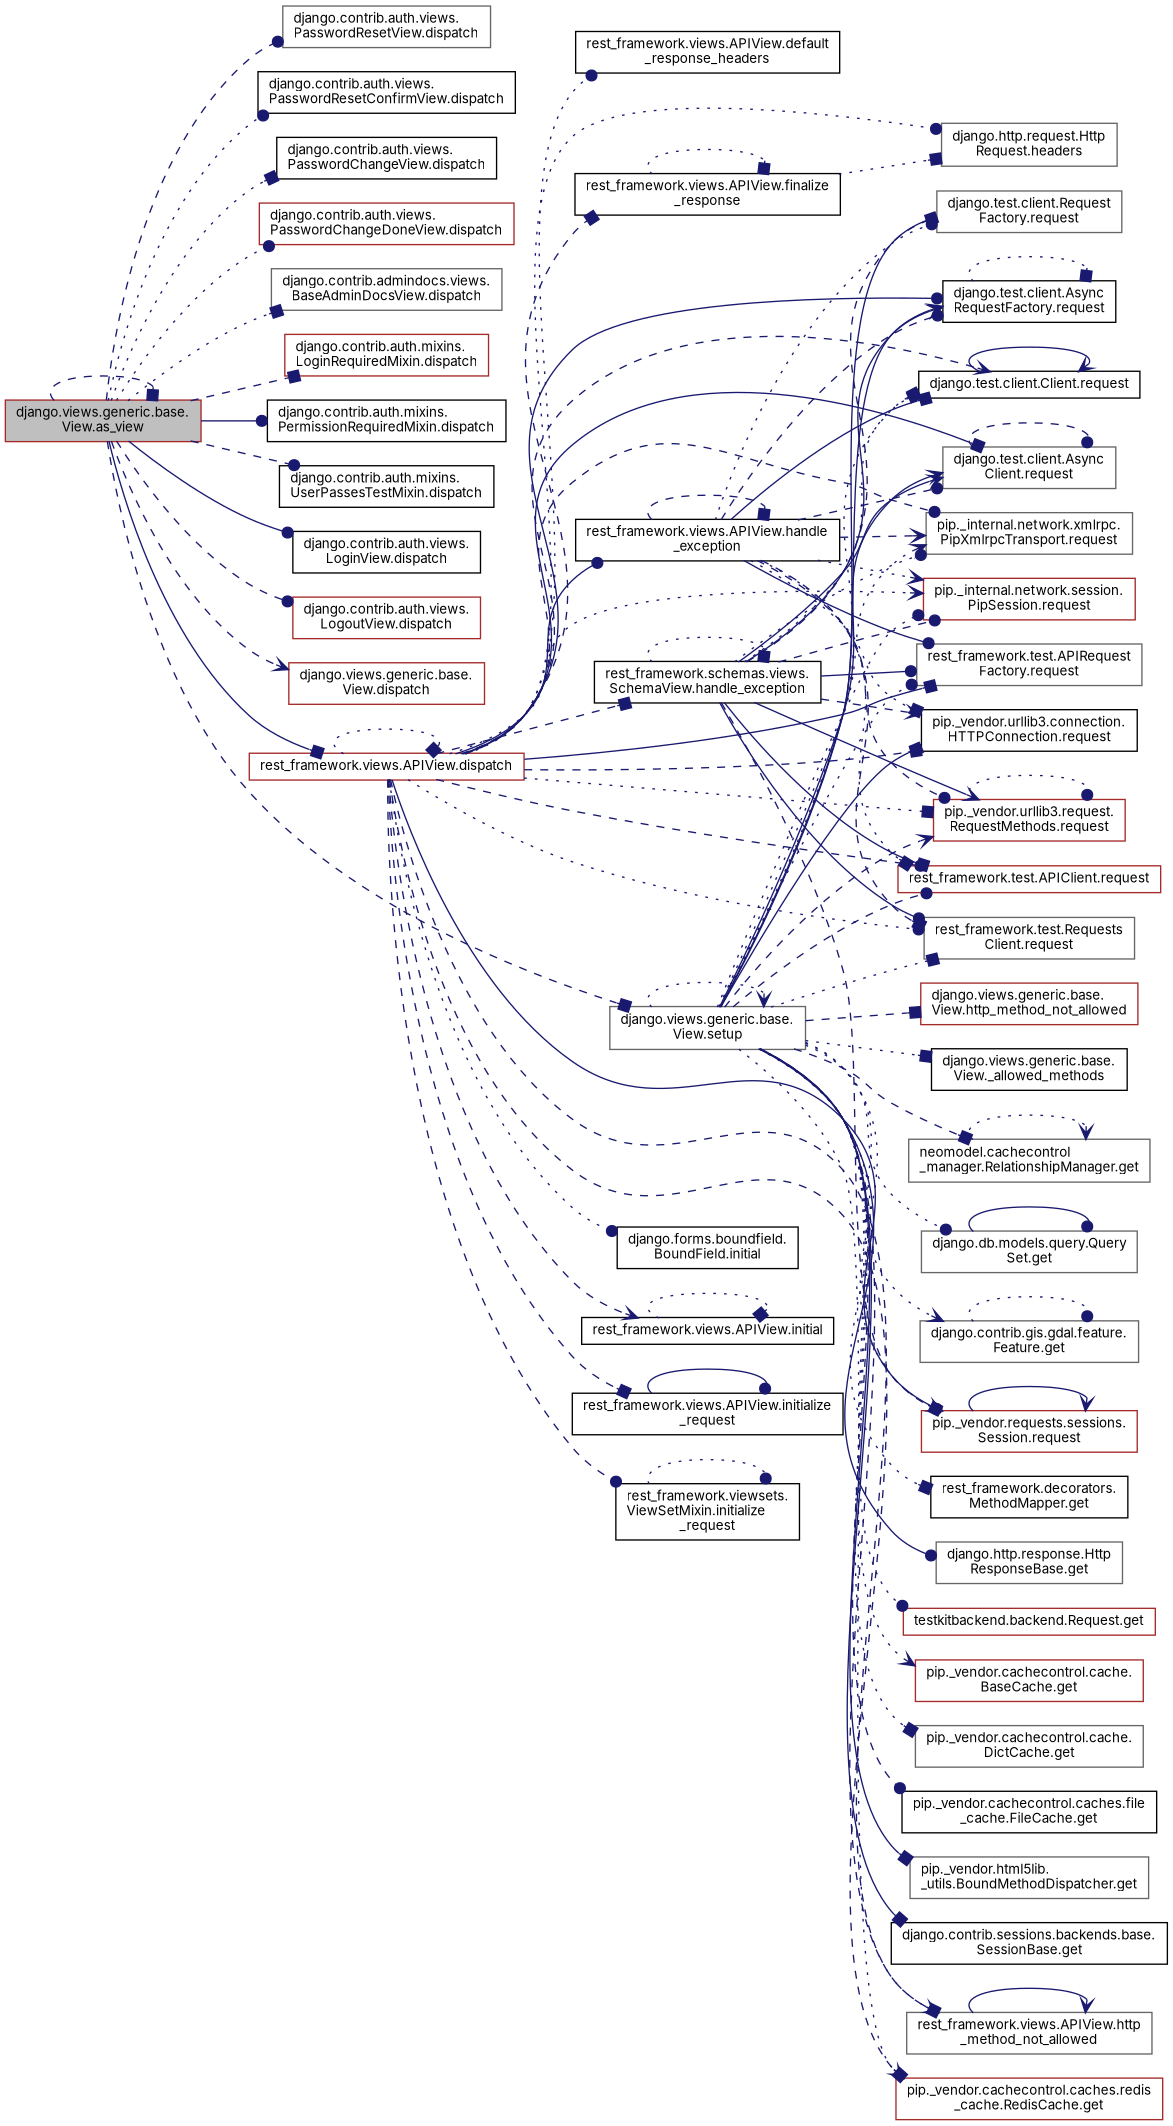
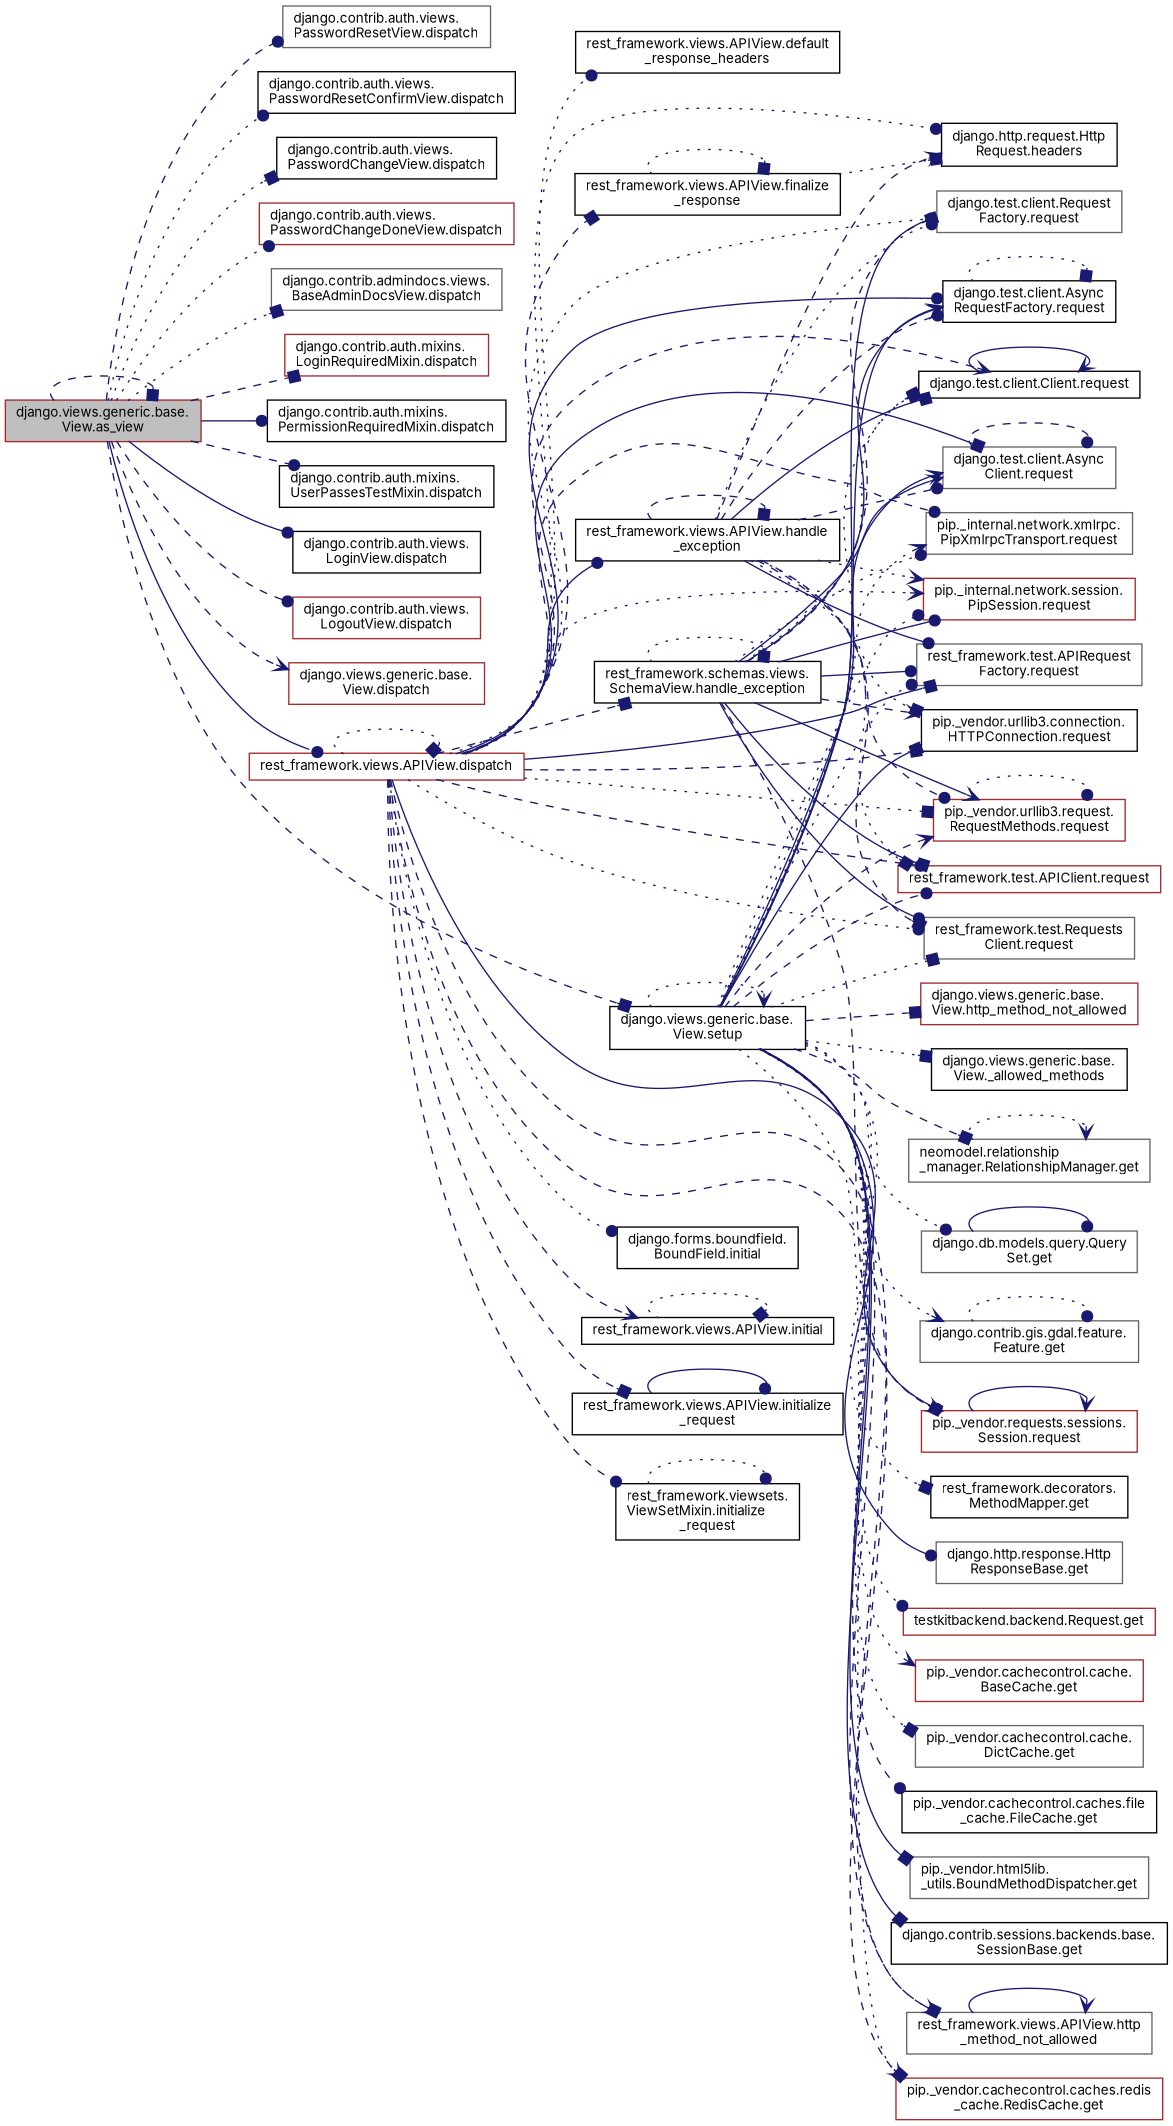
(1029, 145) -> (1029, 145)
none -> (559, 326)
(876, 537) -> (800, 323)
(176, 619) -> (176, 619)
(842, 644) -> (842, 644)
(708, 1028) -> (708, 1028)
(1029, 1161) -> (1029, 1161)
